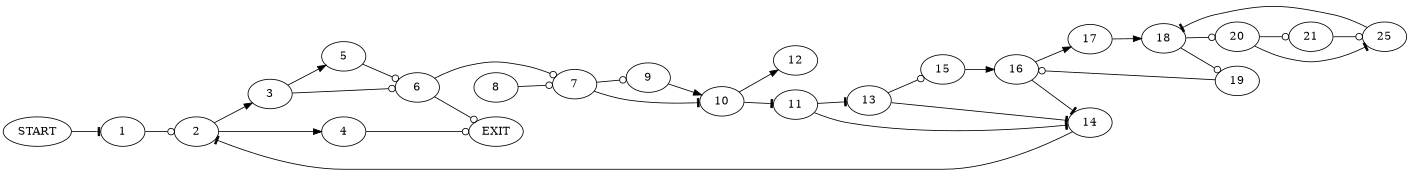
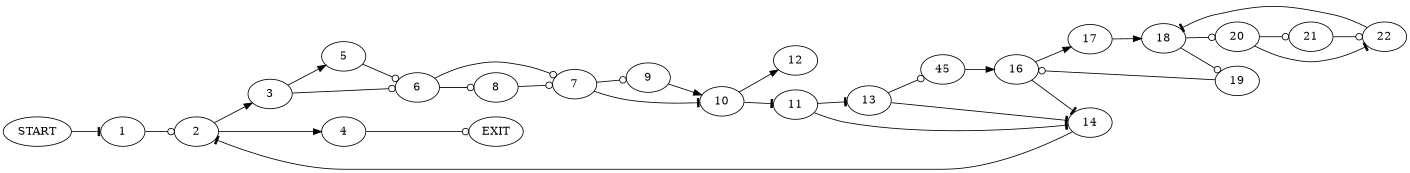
(1385, 37) -> (1385, 37)
(943, 69) -> (943, 69)
(453, 107) -> (453, 87)
